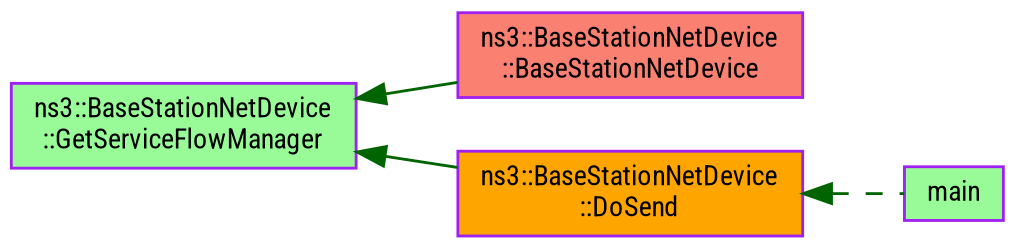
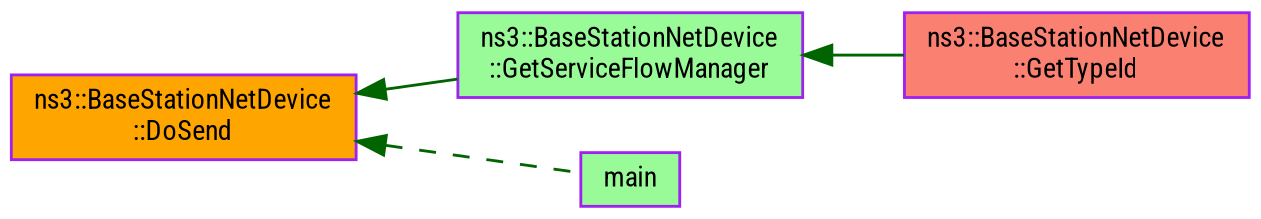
(630, 55) -> (1077, 55)
(421, 162) -> (421, 84)
